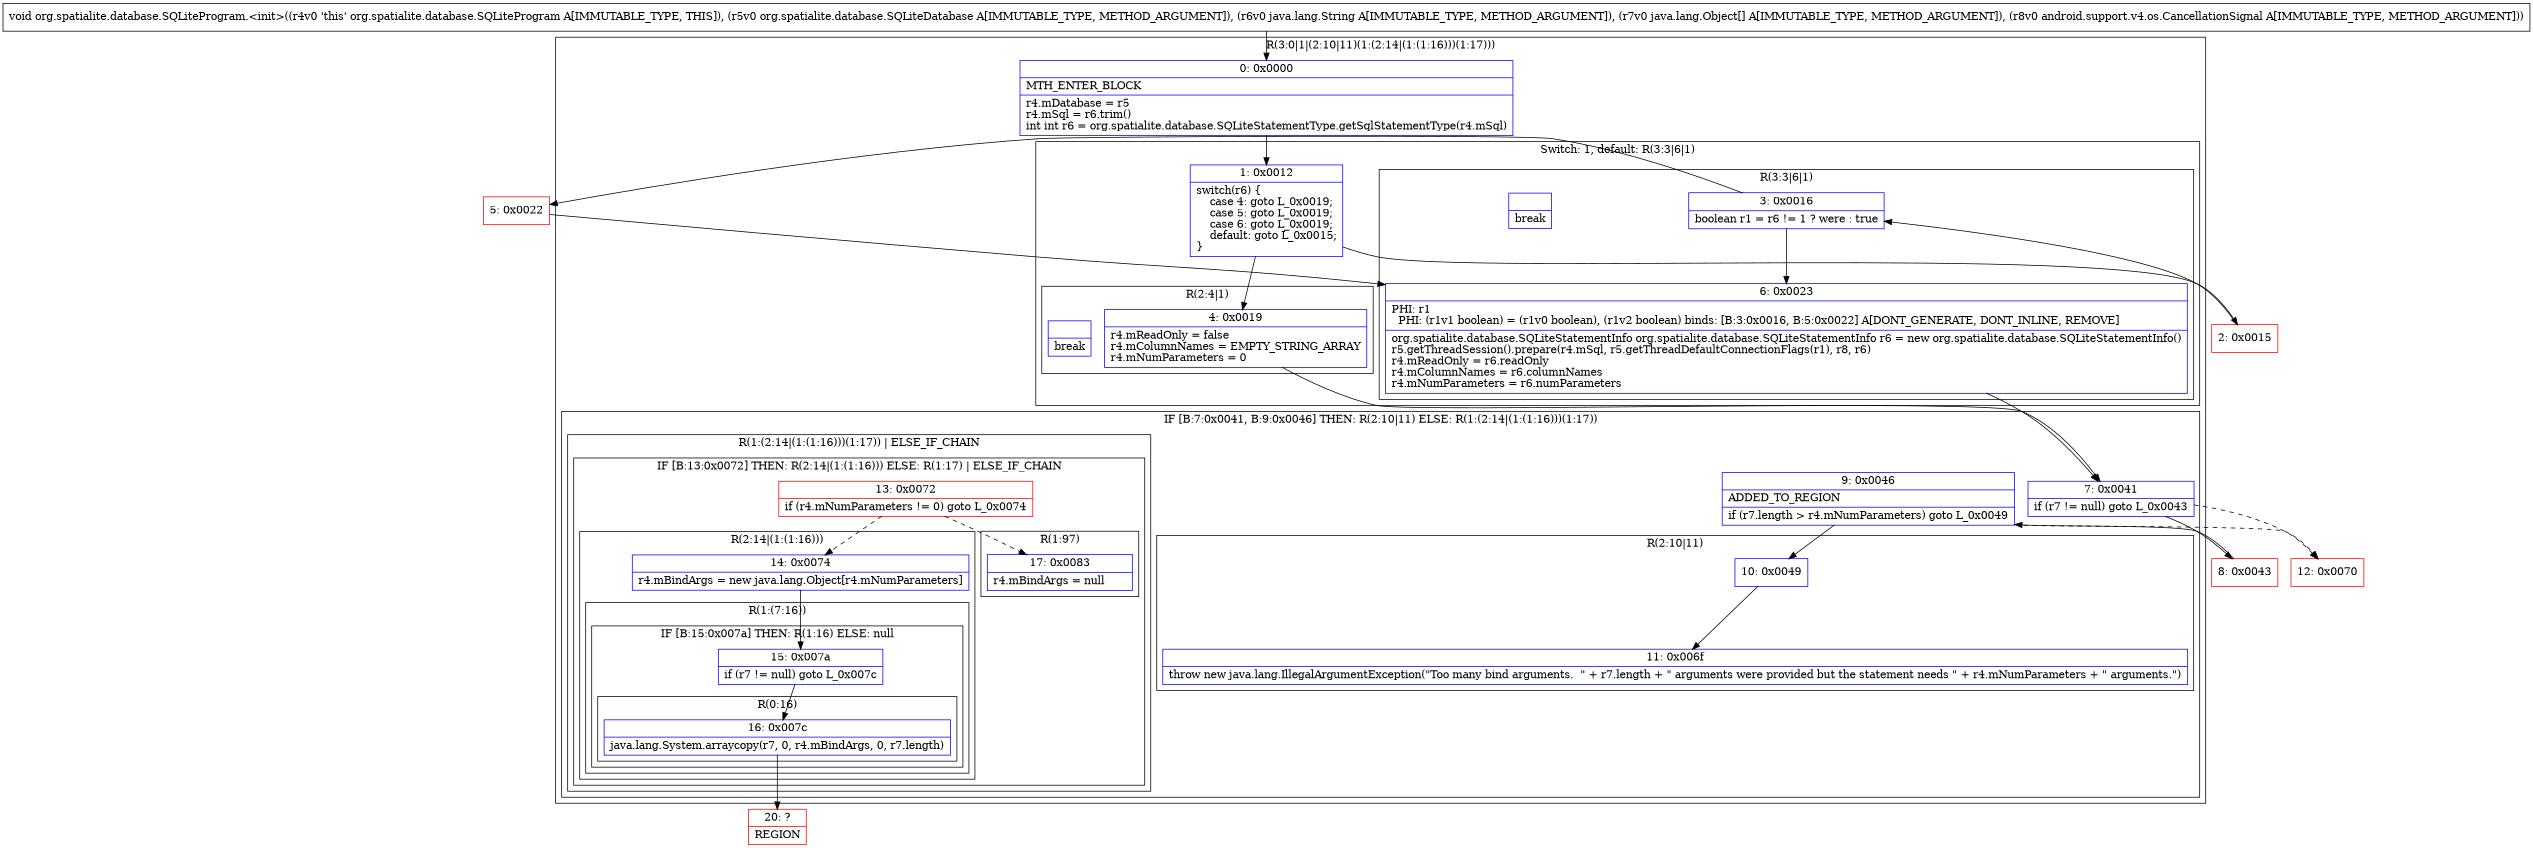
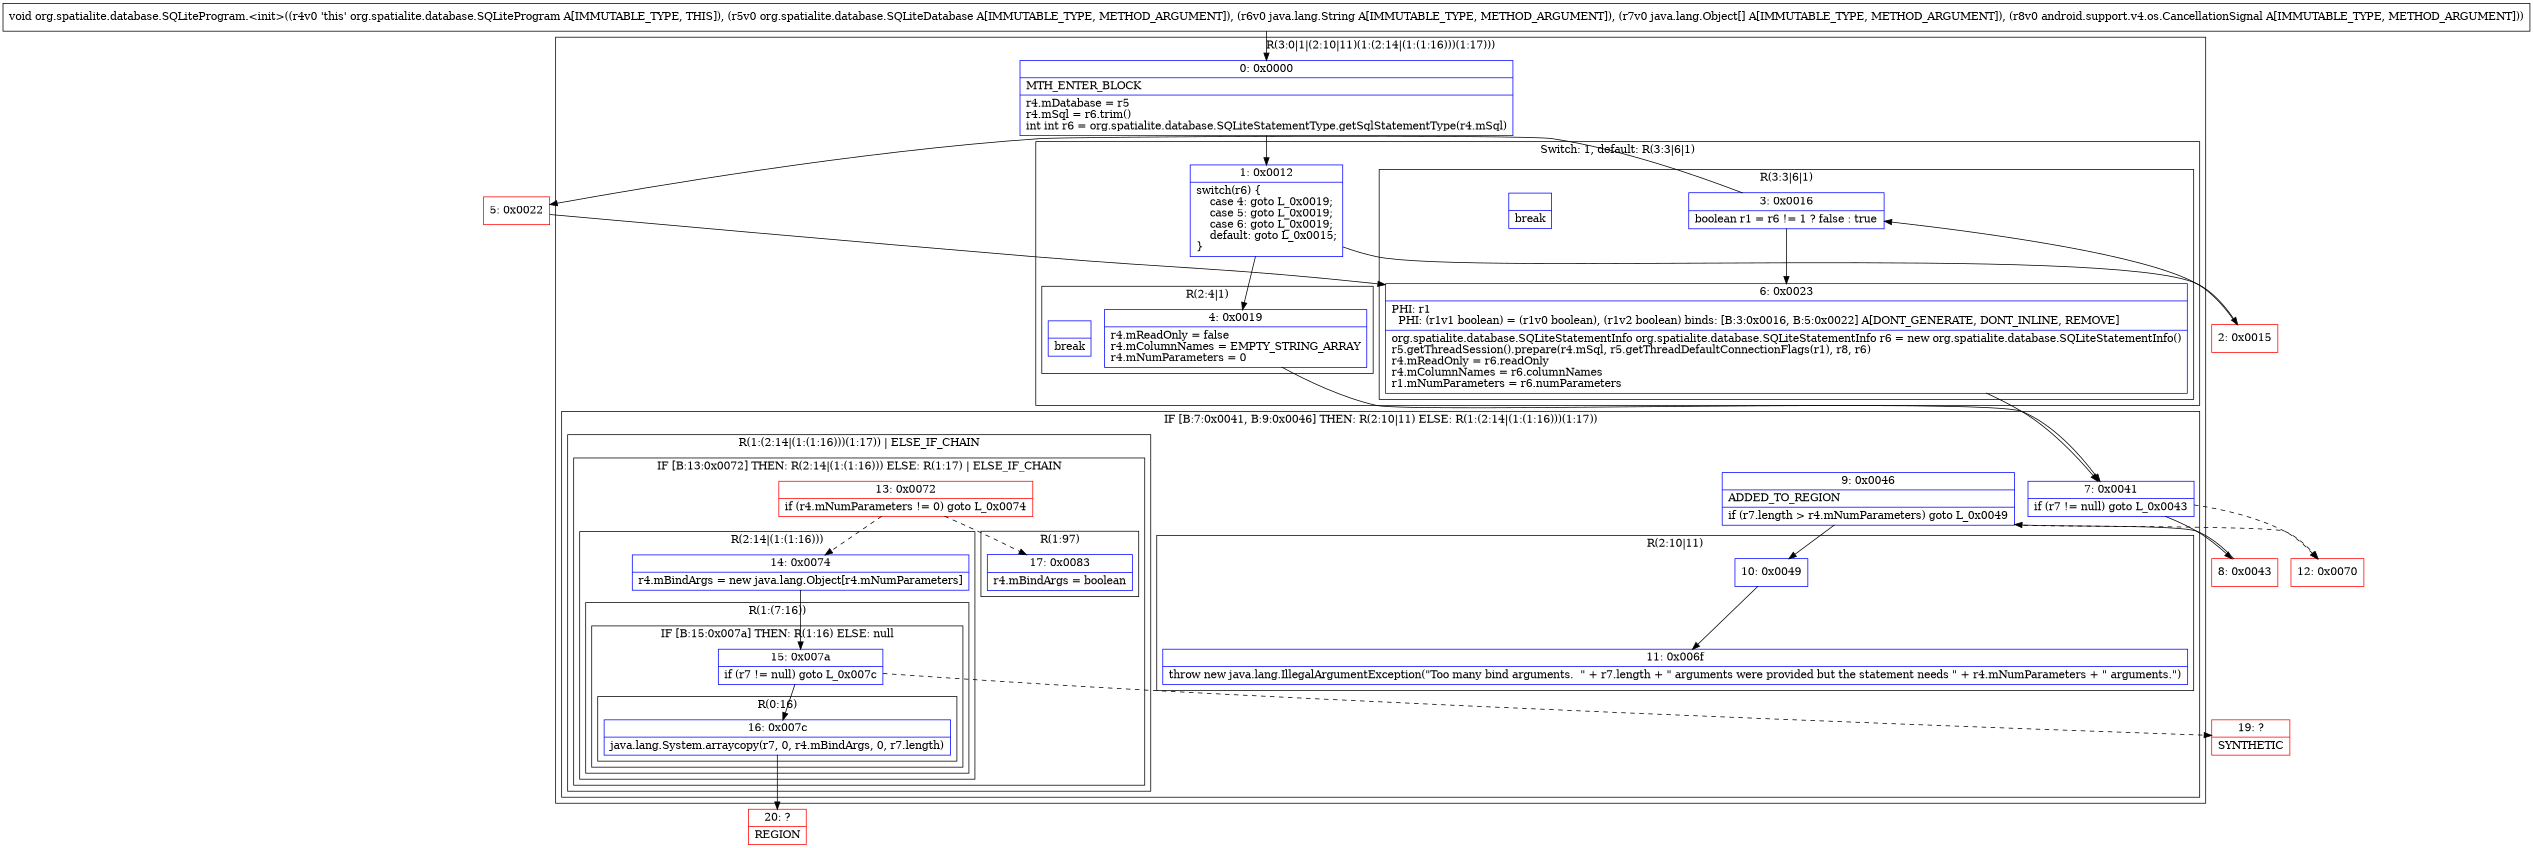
(1786, 219) -> (1786, 219)
(1507, 384) -> (1507, 384)
(1049, 581) -> (1060, 581)
none -> (2251, 737)
